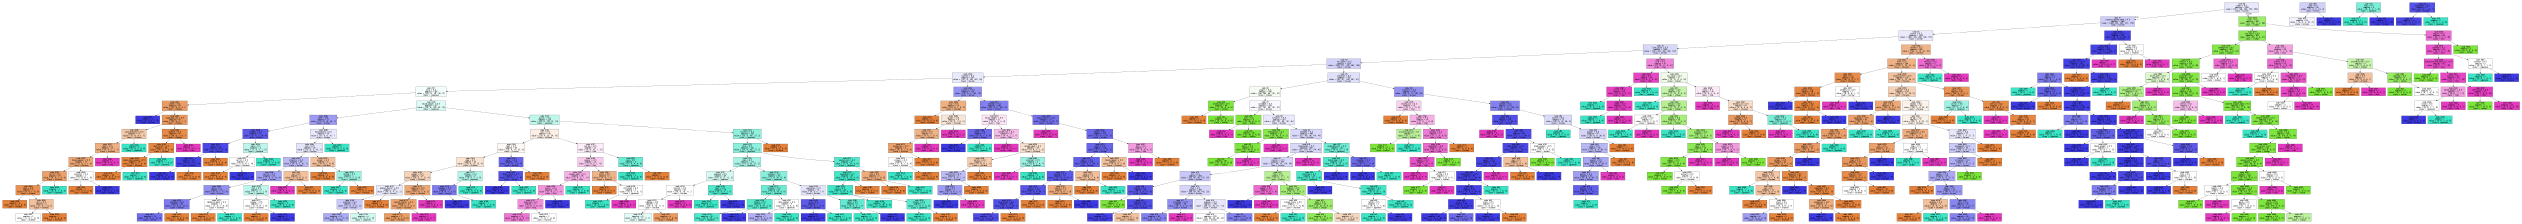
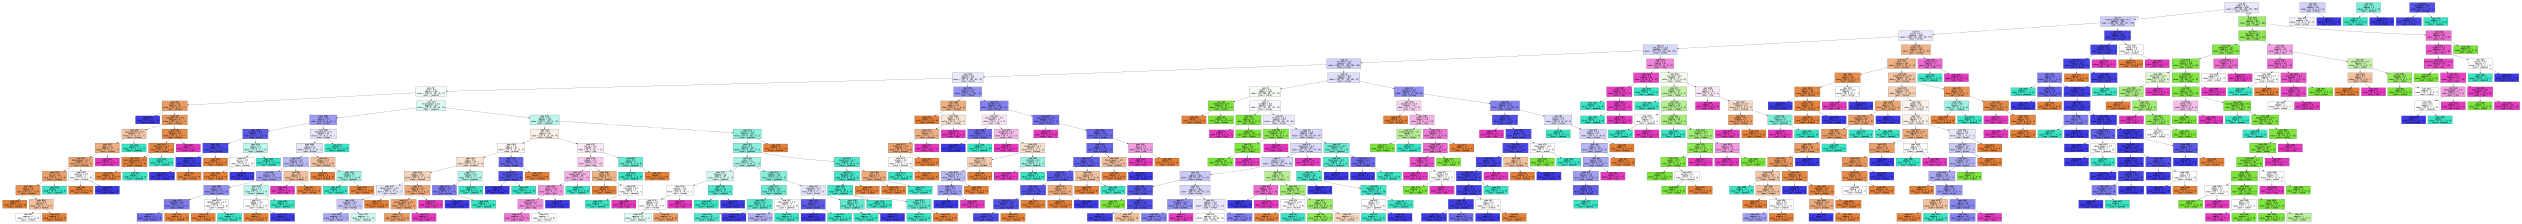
(1908, 165) -> (1908, 165)
